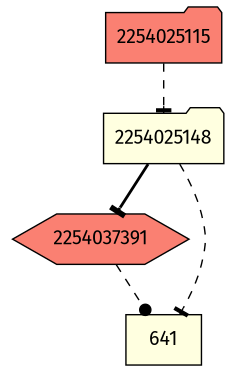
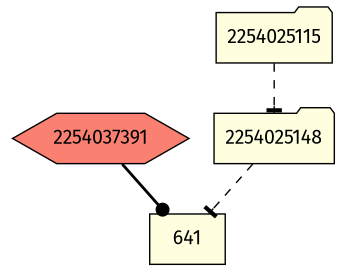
(164, 38) -> (274, 38)
(134, 186) -> none
(129, 285) -> (140, 185)
